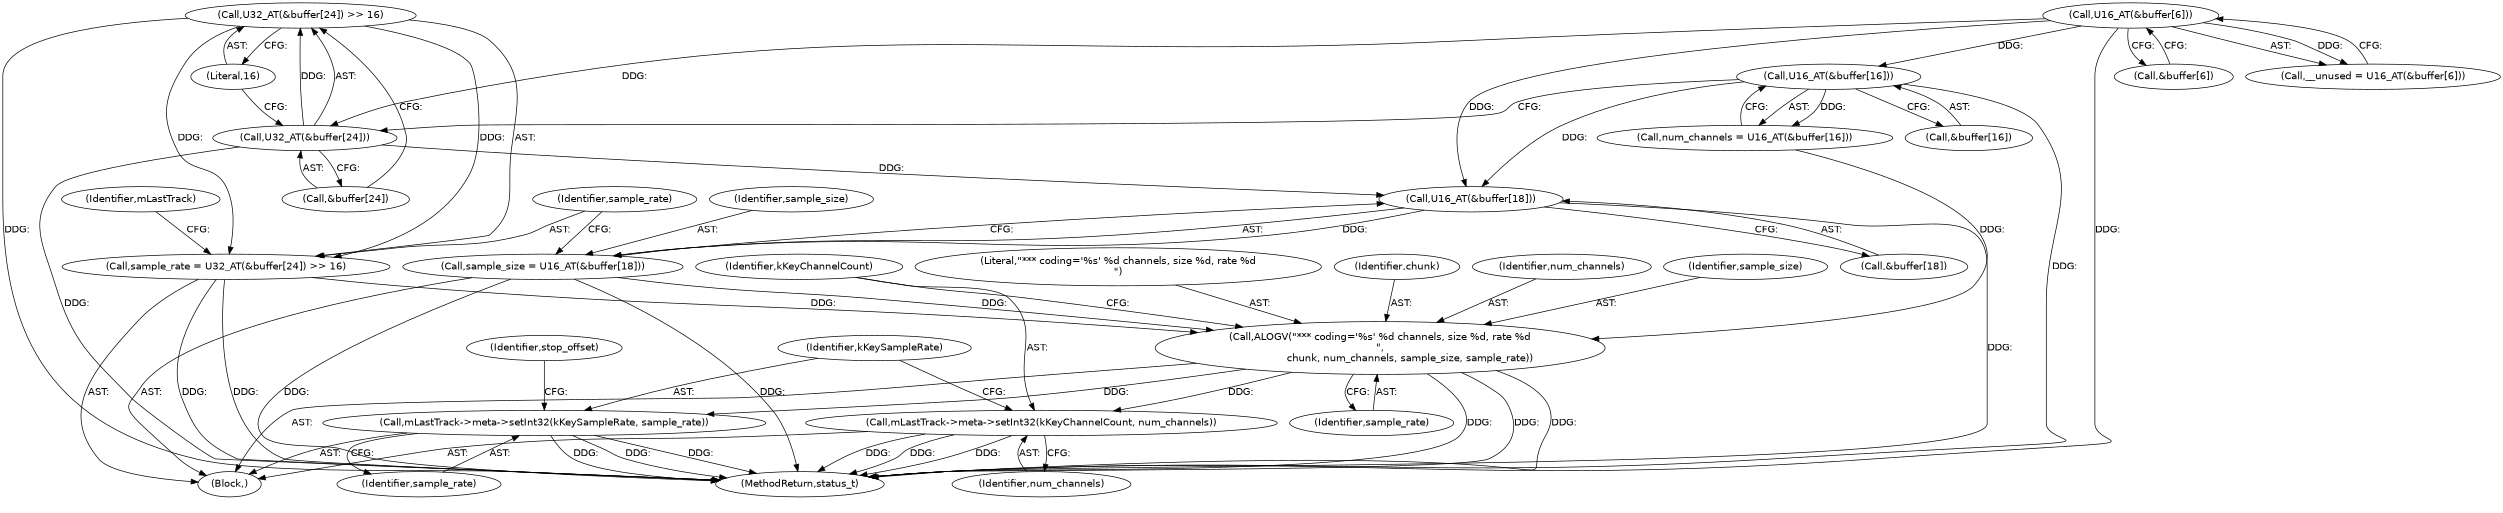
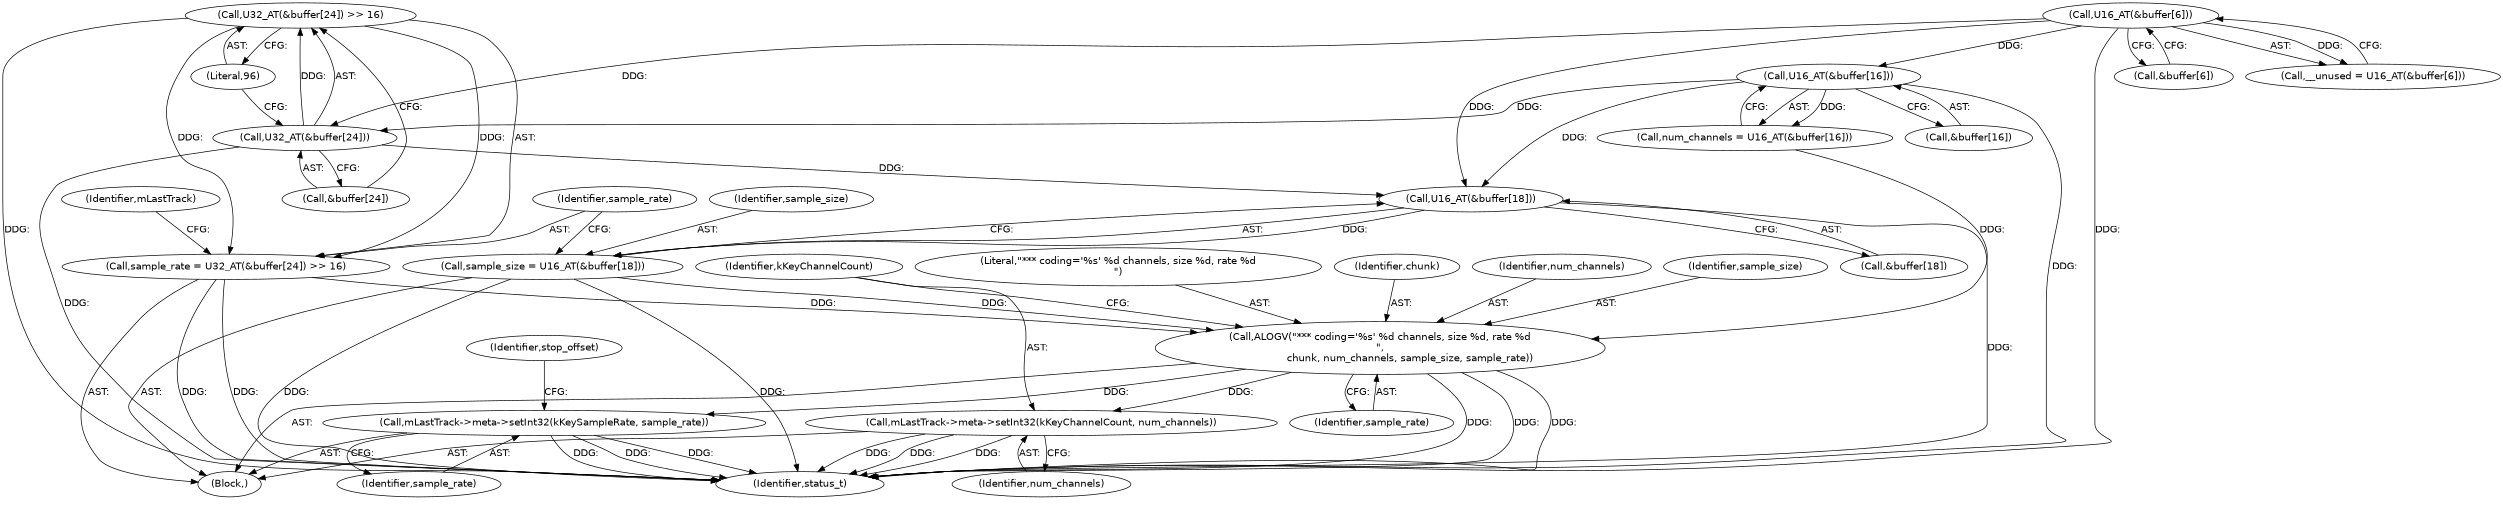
(233, 77) -> (233, 77)
(1531, 107) -> (1531, 107)
(875, 348) -> none
(800, 484) -> (800, 484)
